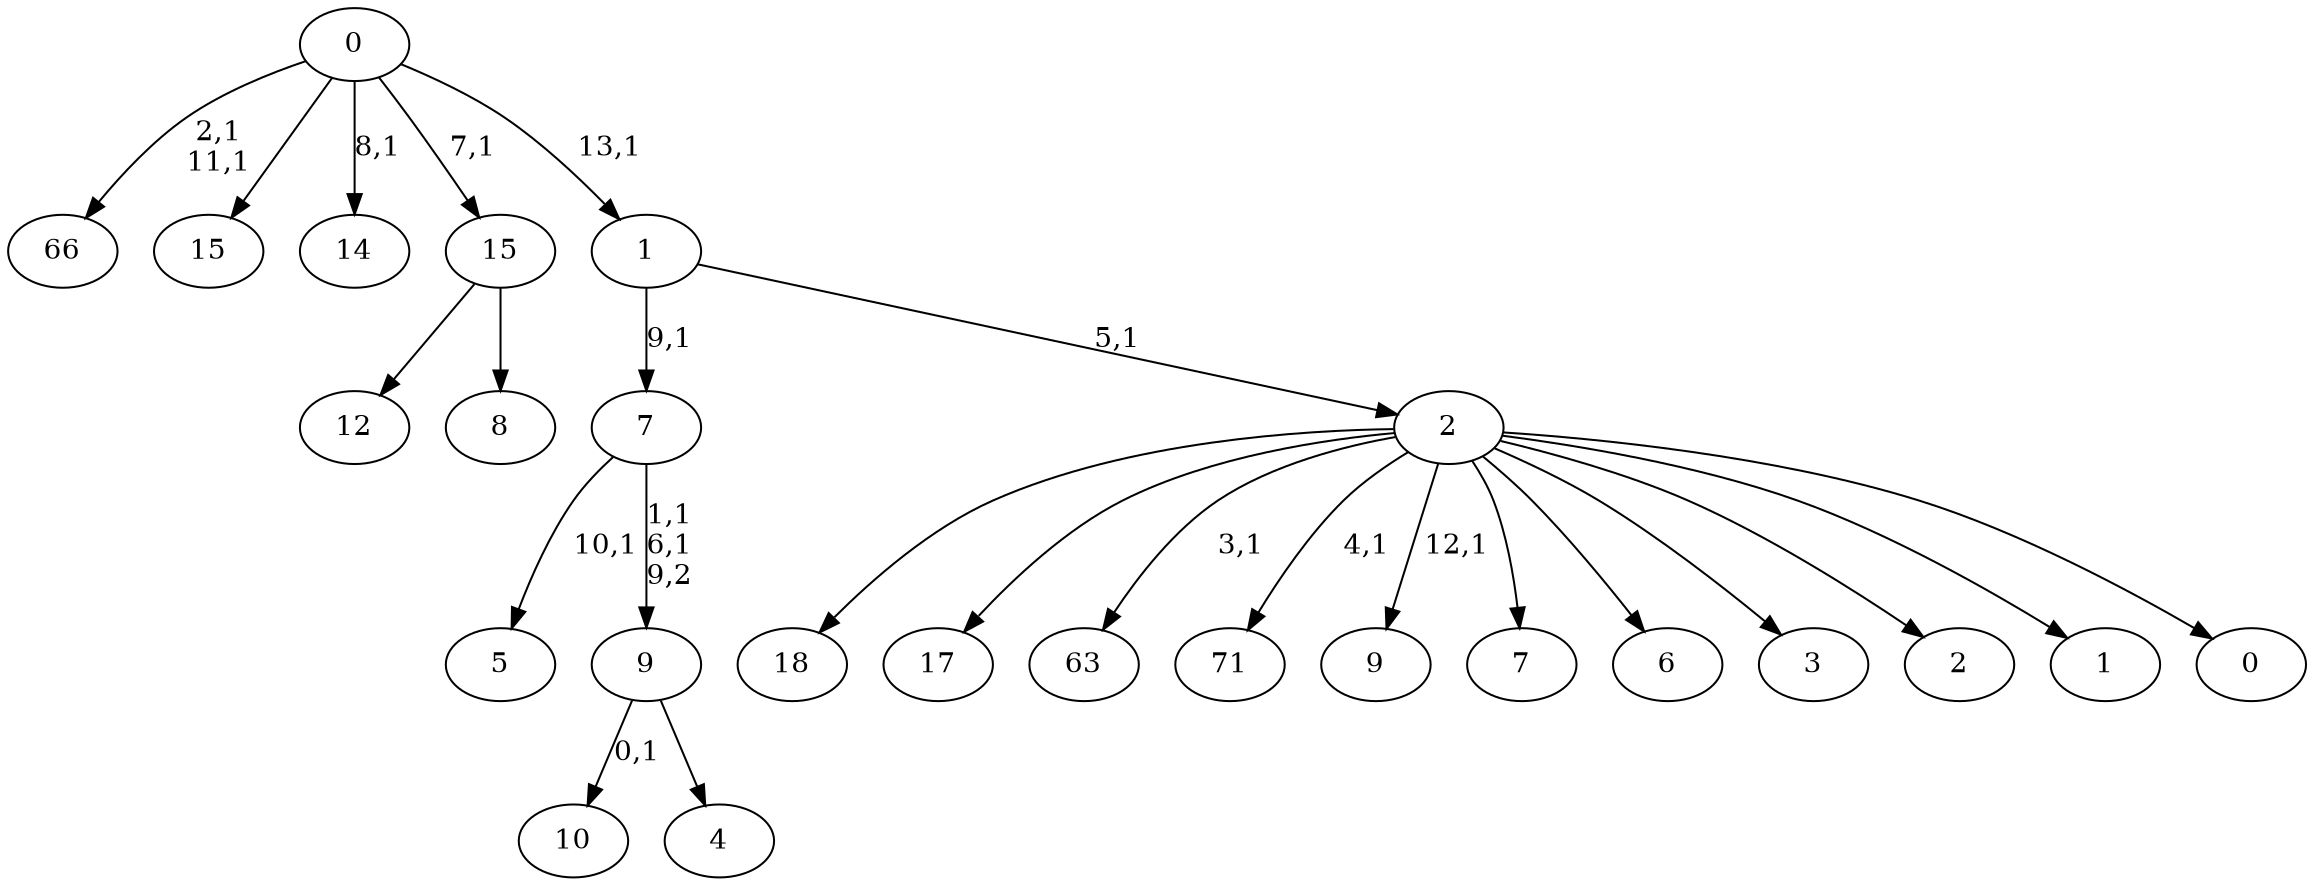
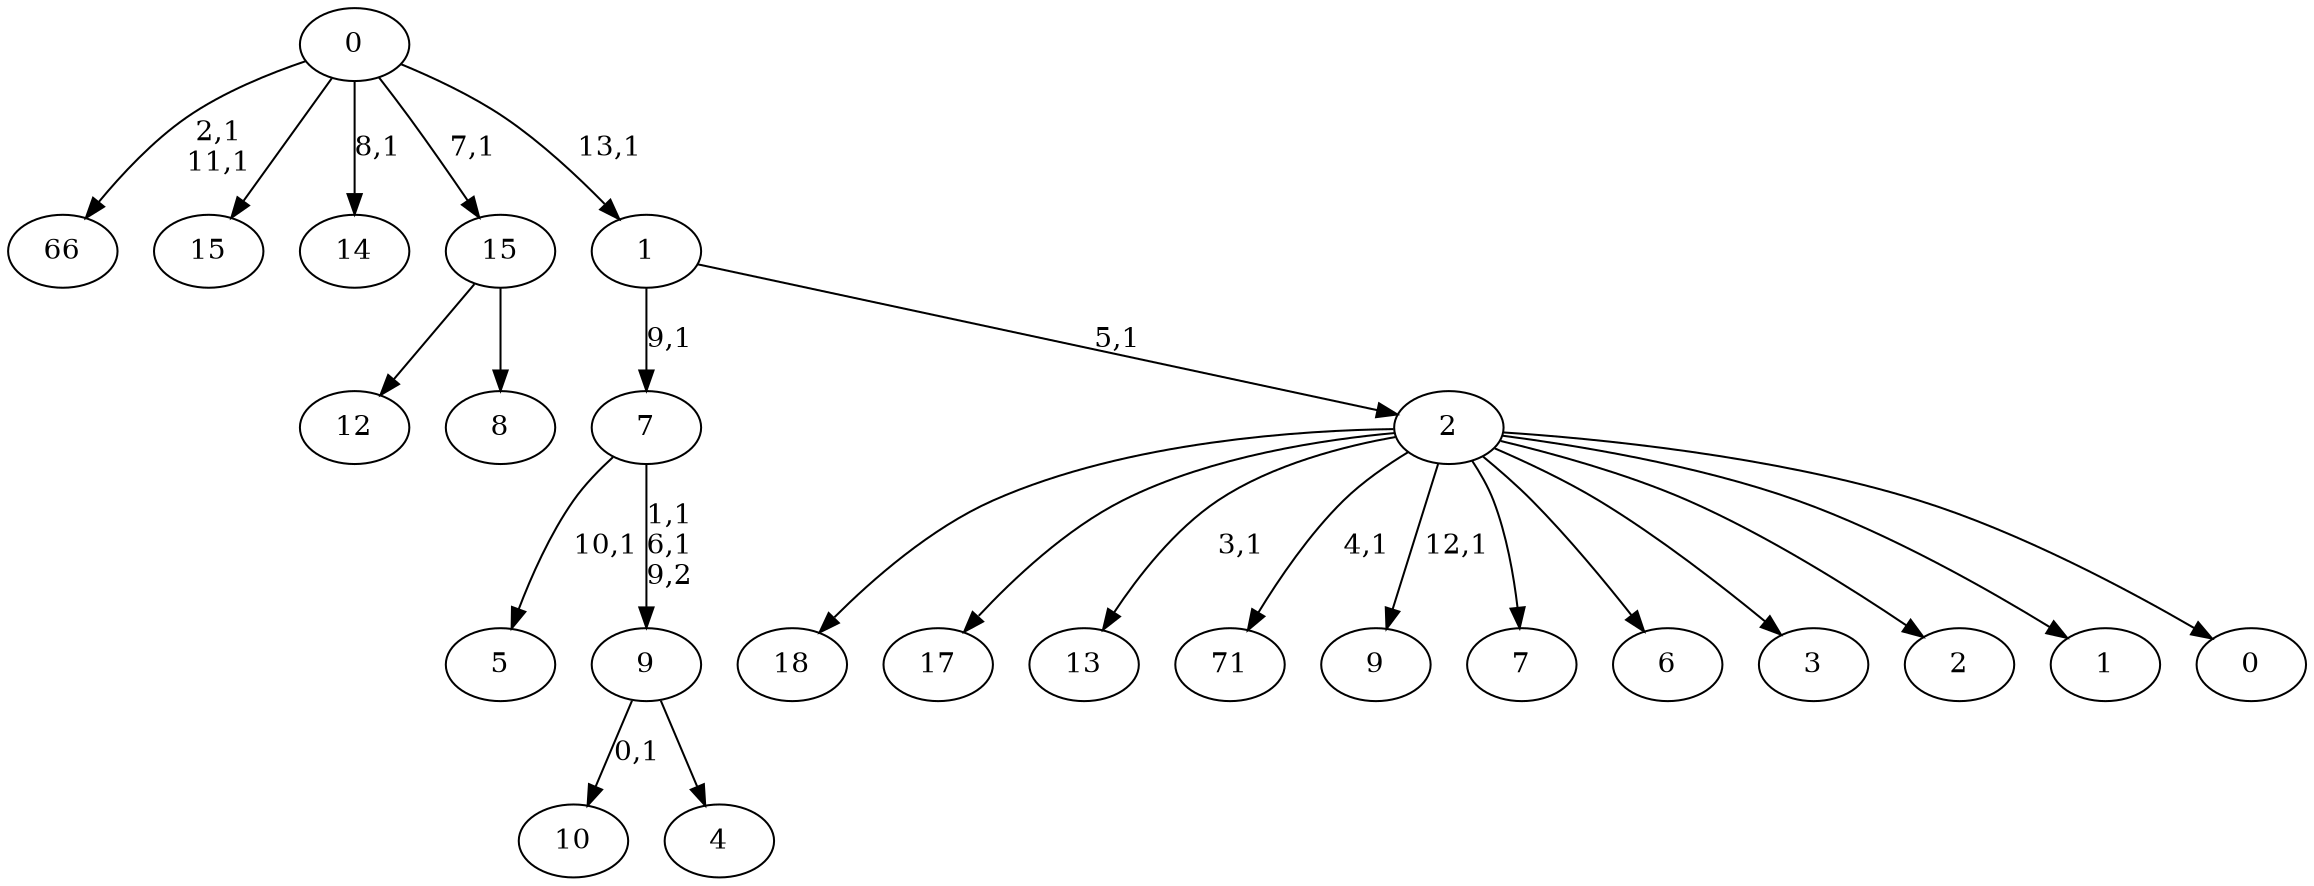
(1084, 665) -> (1084, 665)
